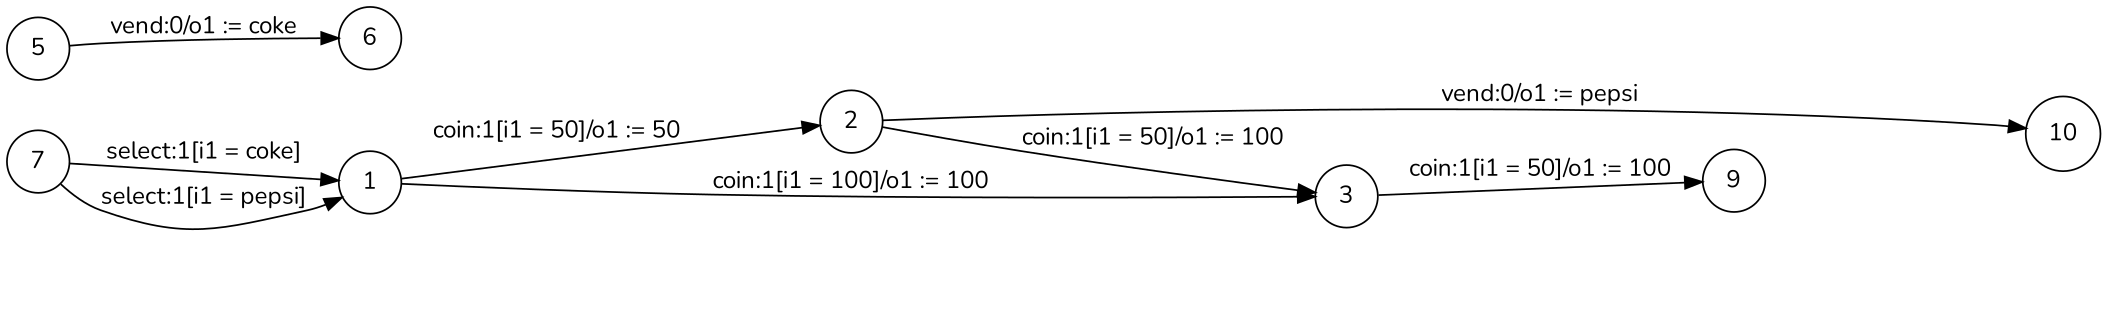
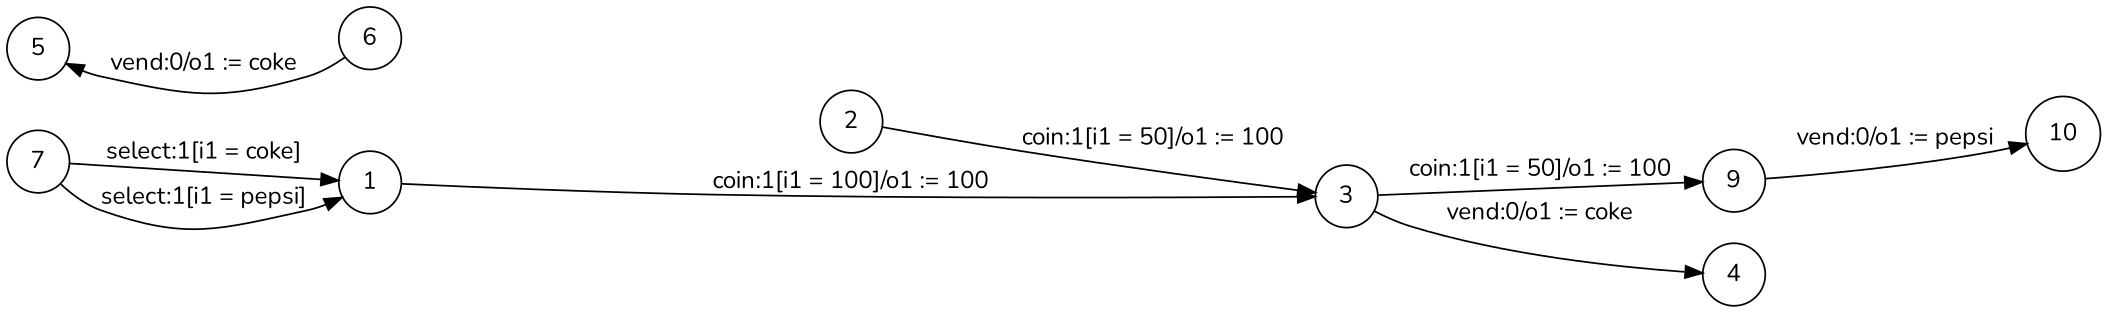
(195, 40) -> (216, 93)
(1446, 109) -> (1888, 167)
(602, 153) -> none
none -> (1734, 275)
